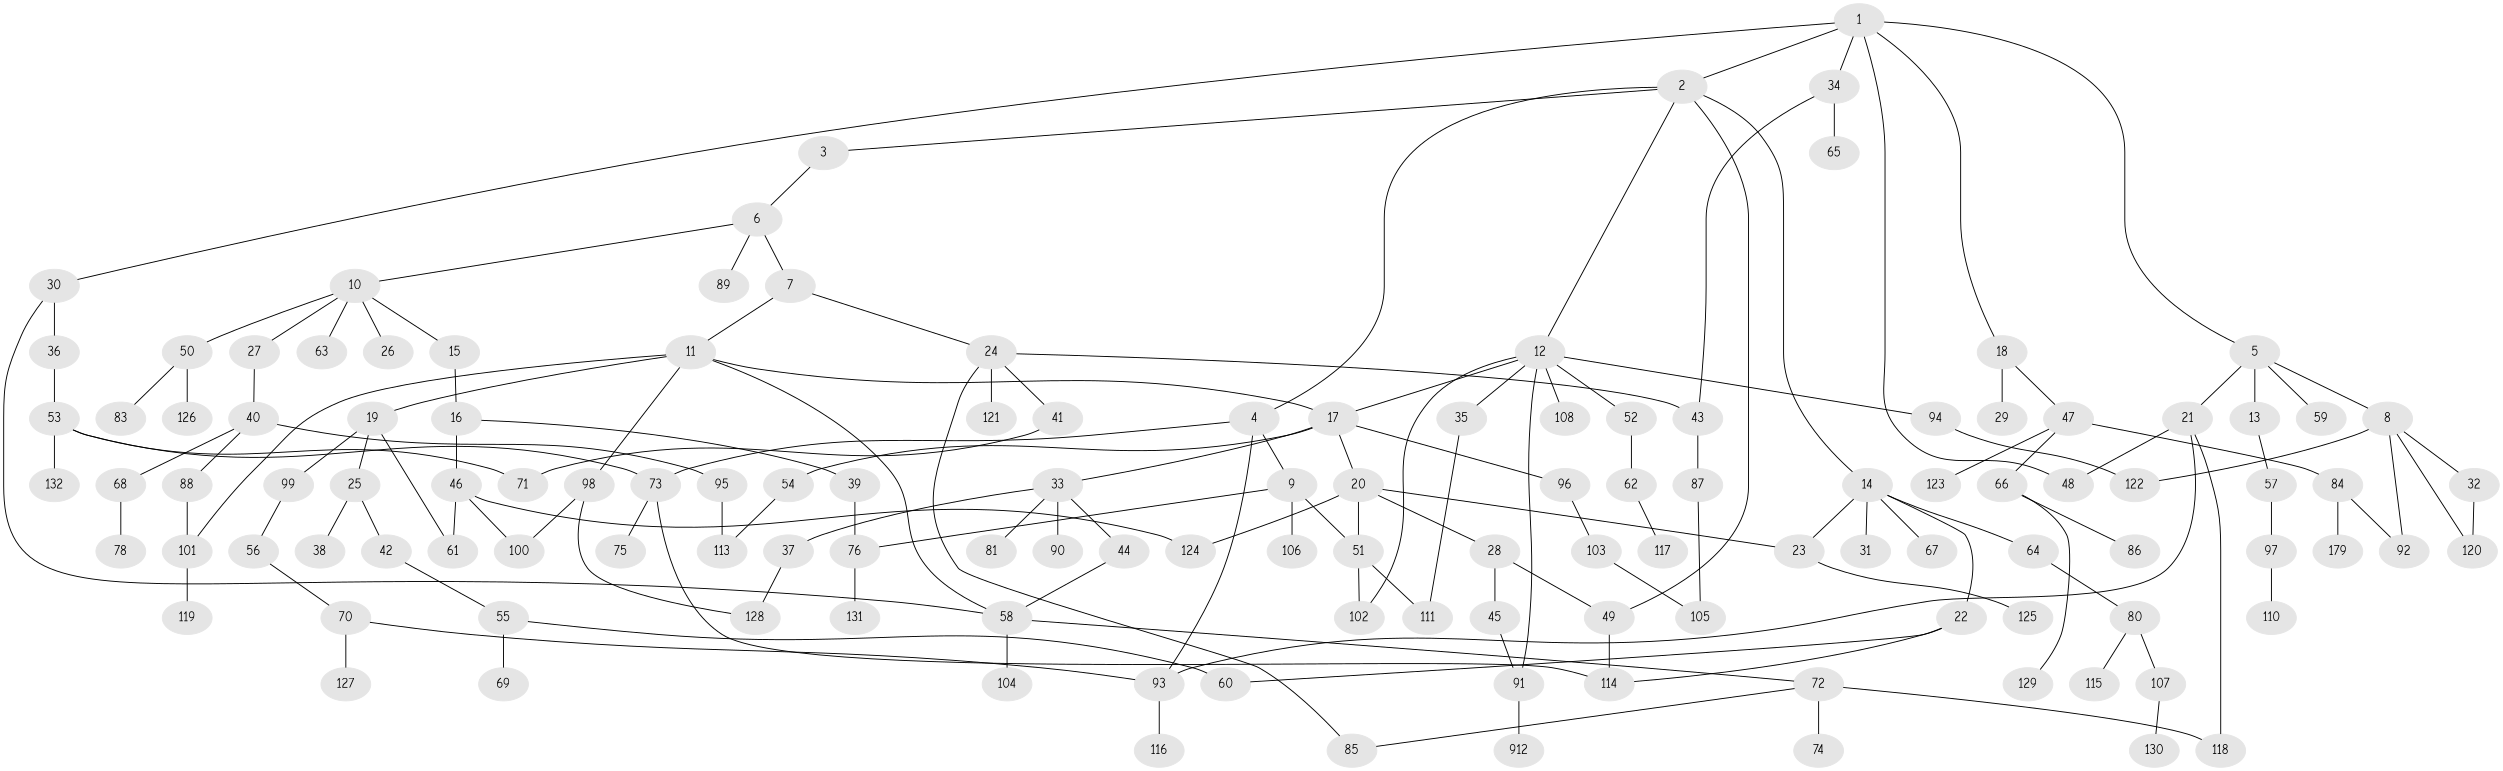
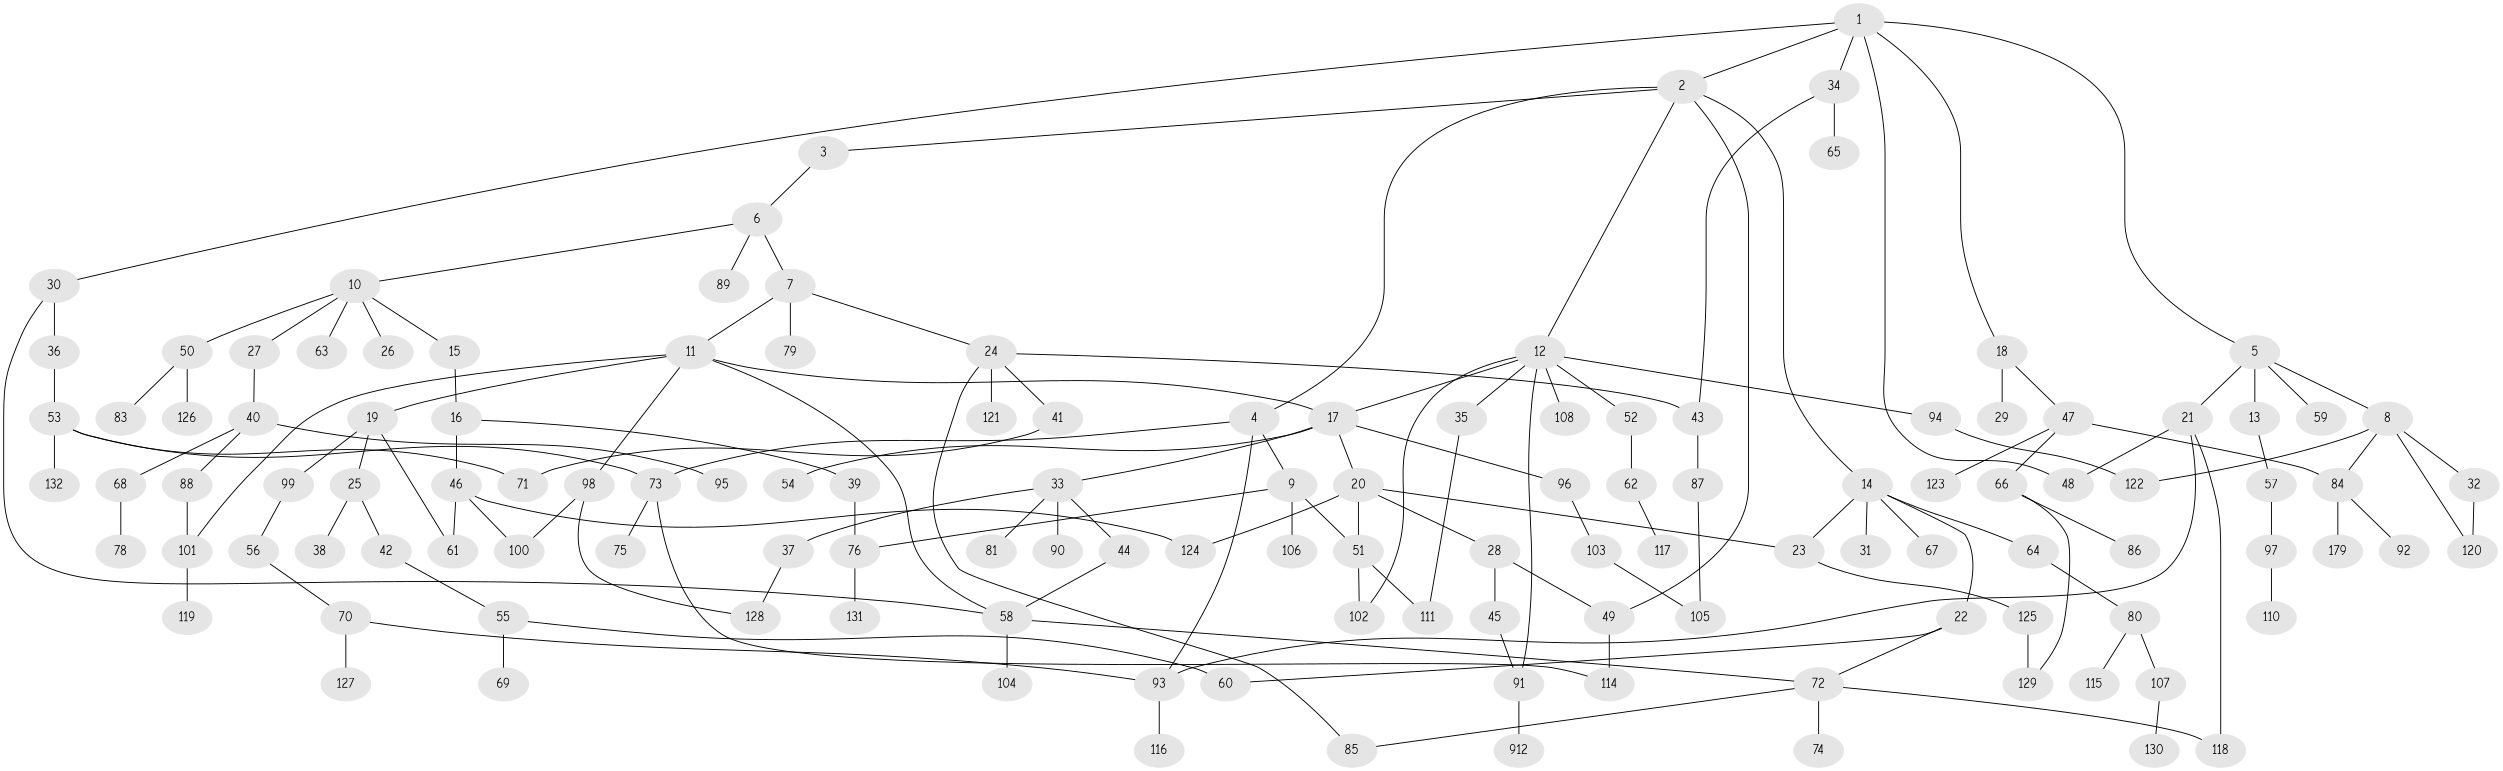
none -> (790, 352)
(2396, 485) -> (2363, 452)
(722, 551) -> none
none -> (2028, 651)
(1789, 663) -> (1890, 651)
